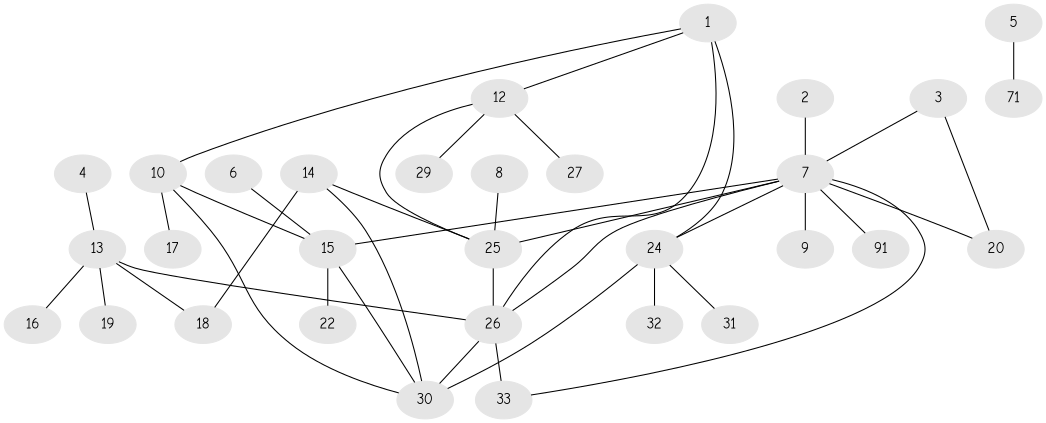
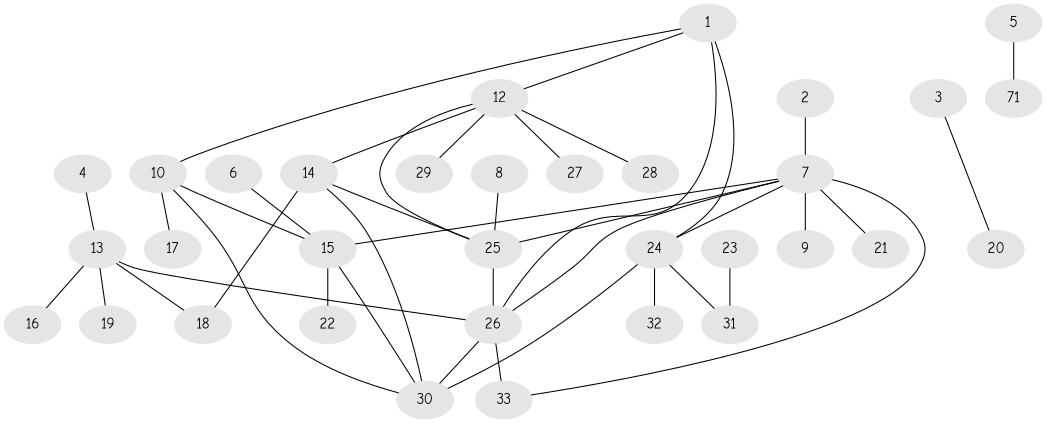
(872, 136) -> none
none -> (389, 140)
none -> (650, 174)
(915, 216) -> none
none -> (730, 249)
(881, 249) -> (881, 249)
